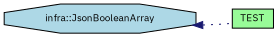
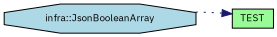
(218, 24) -> (207, 12)
